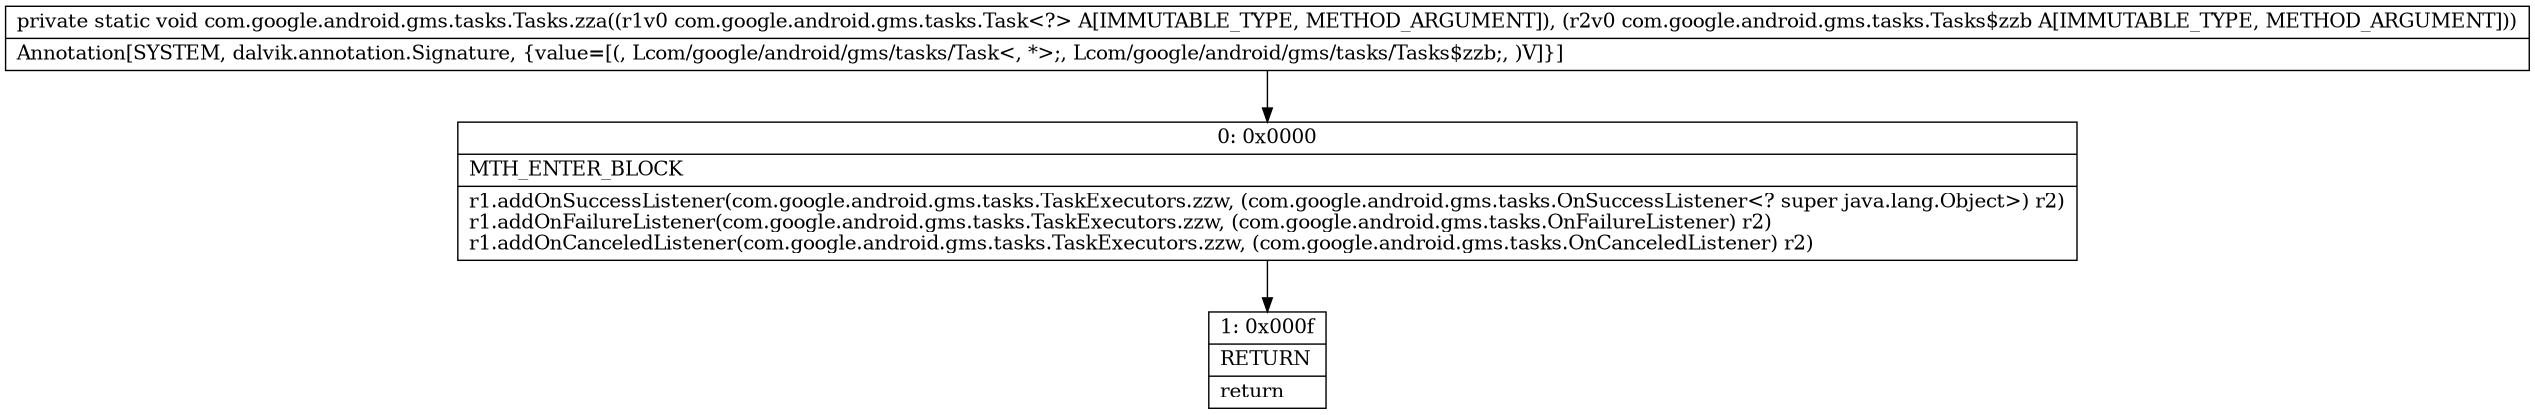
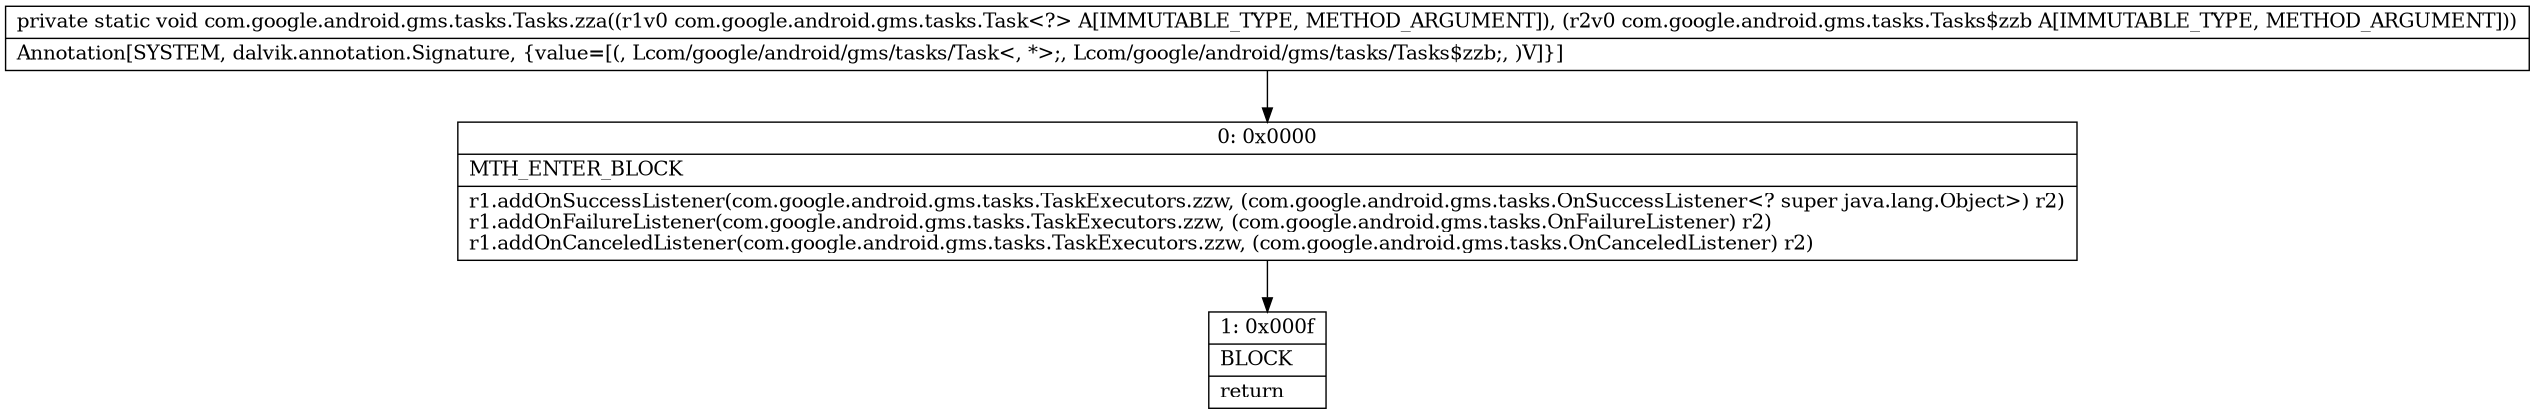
(1265, 359) -> (1256, 359)
